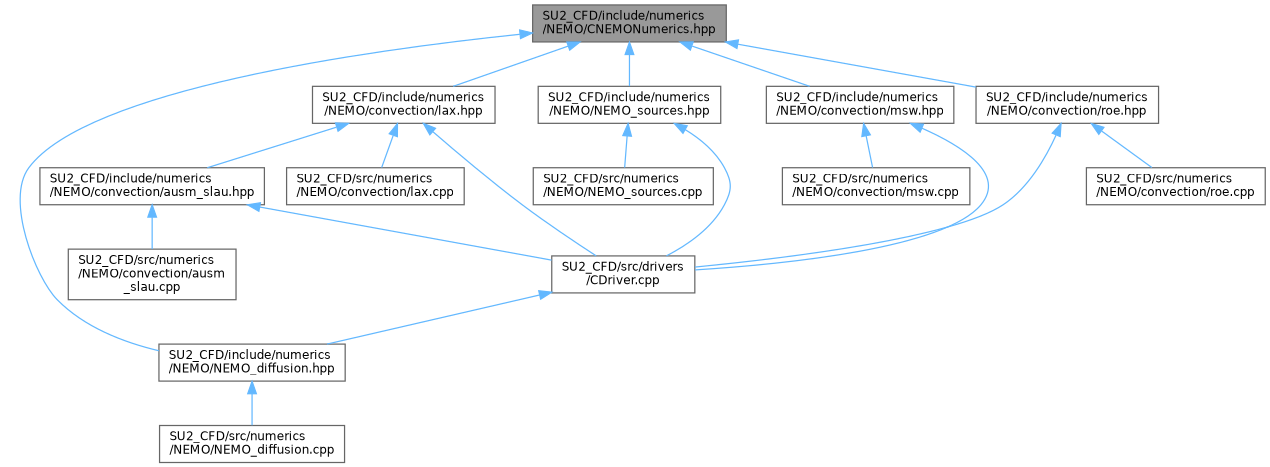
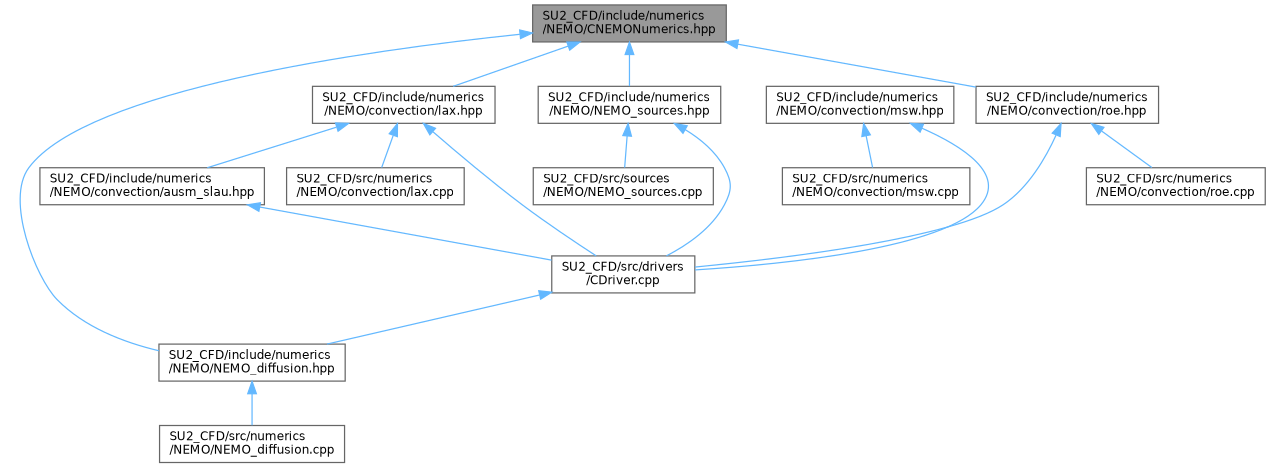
(751, 66) -> none
(623, 186) -> (623, 186)
(152, 274) -> none
